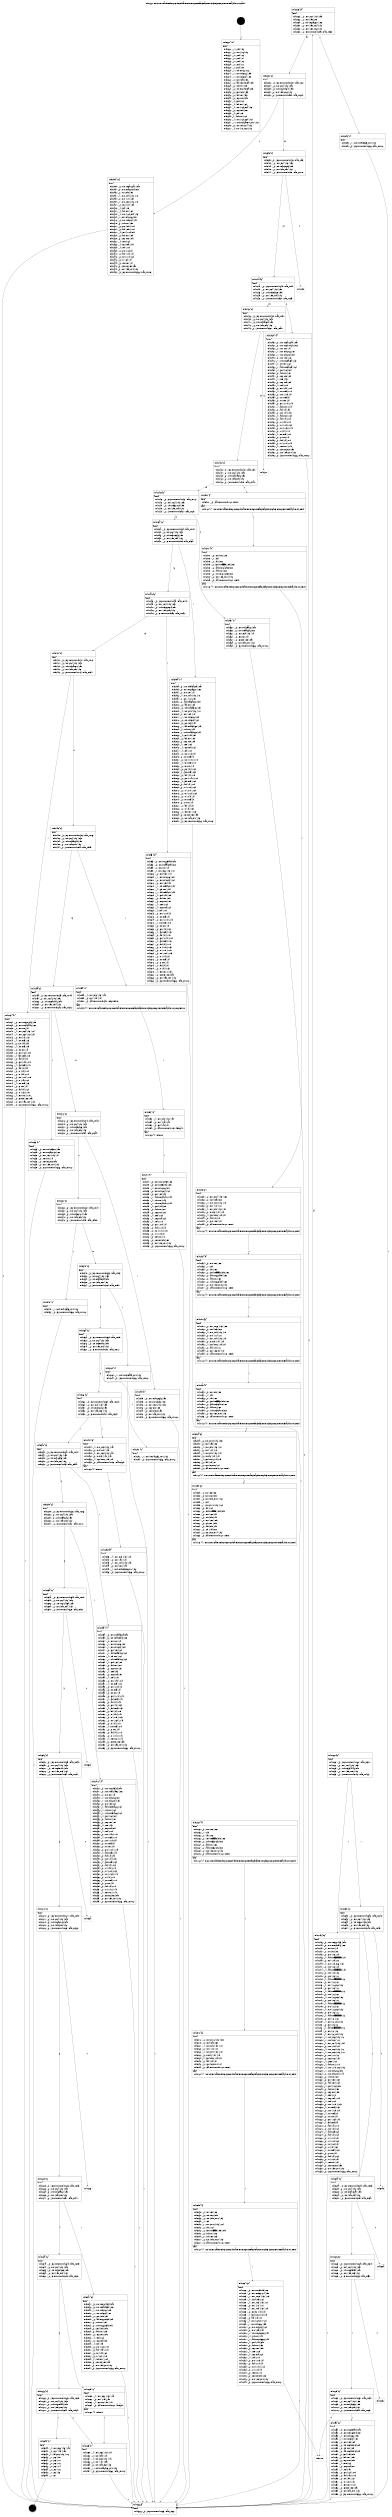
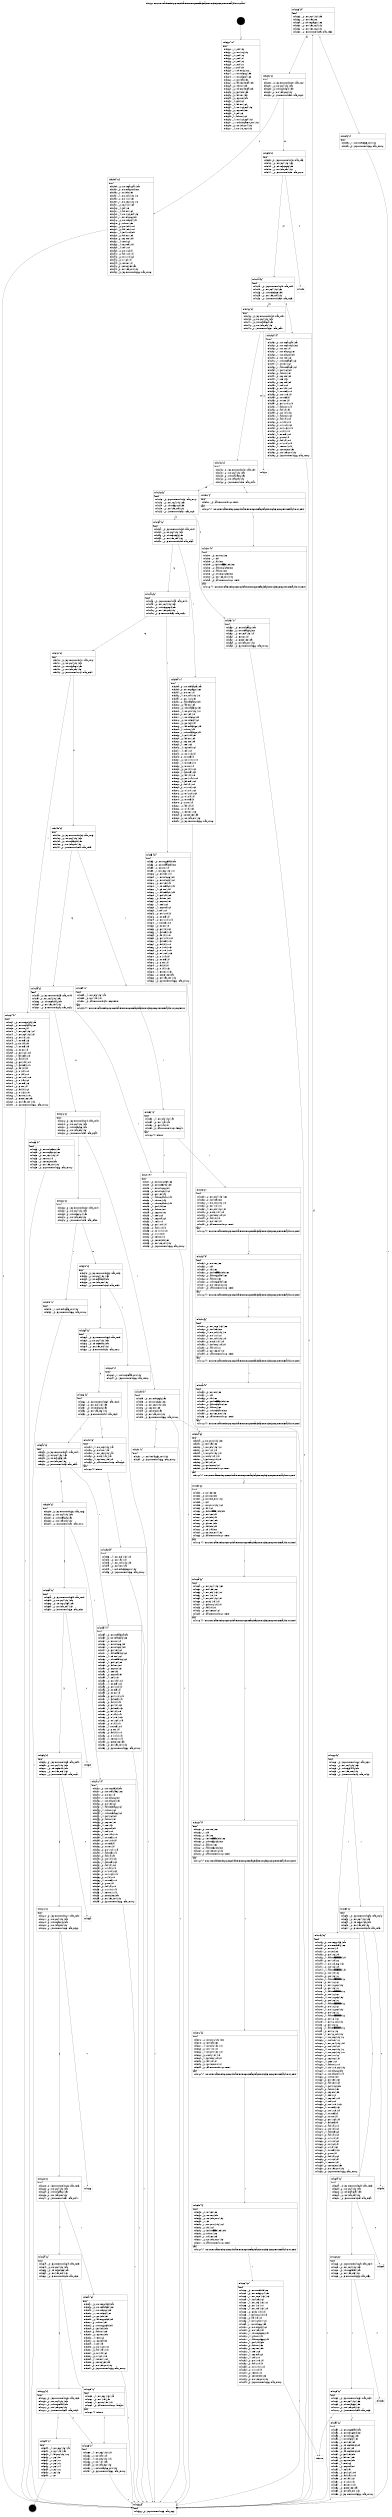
(301, 889) -> (201, 1162)
(52, 1075) -> (120, 1087)
(129, 1393) -> (156, 1433)
(246, 1429) -> (189, 1426)
none -> (244, 1600)
